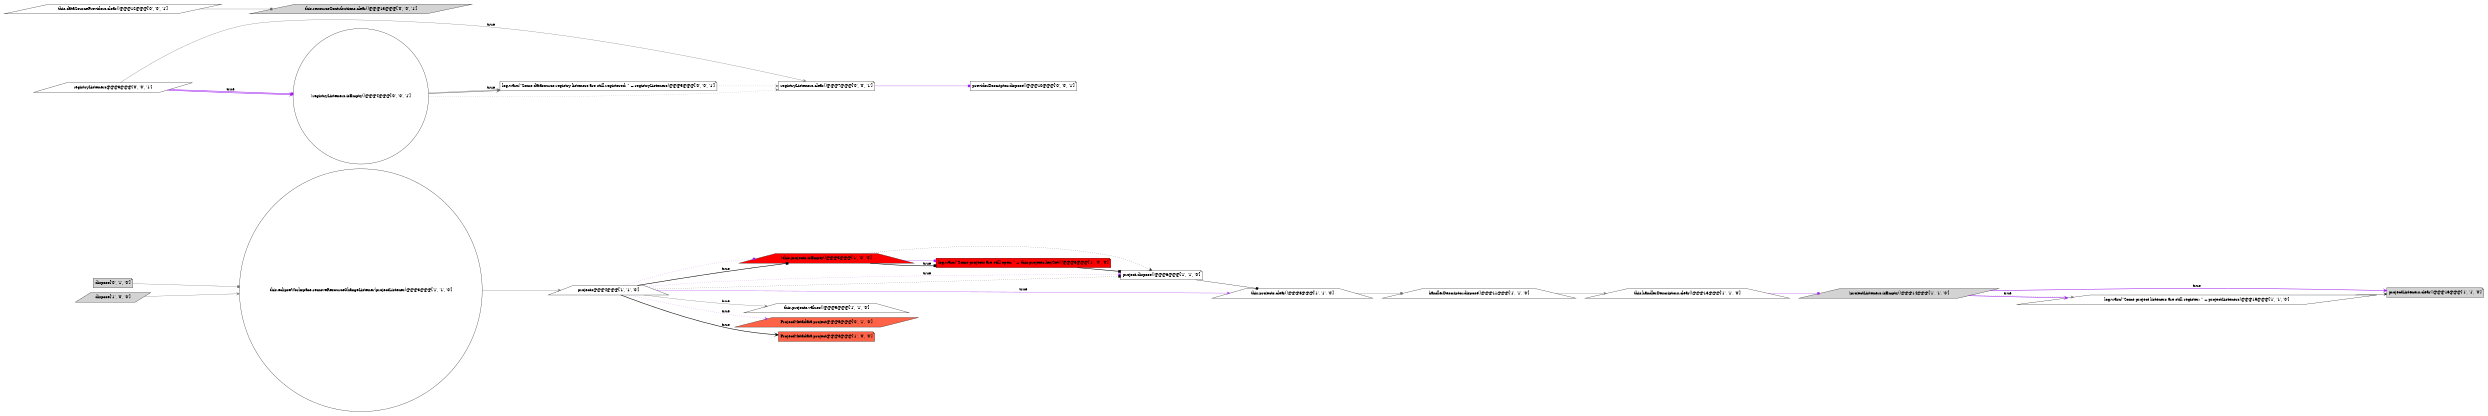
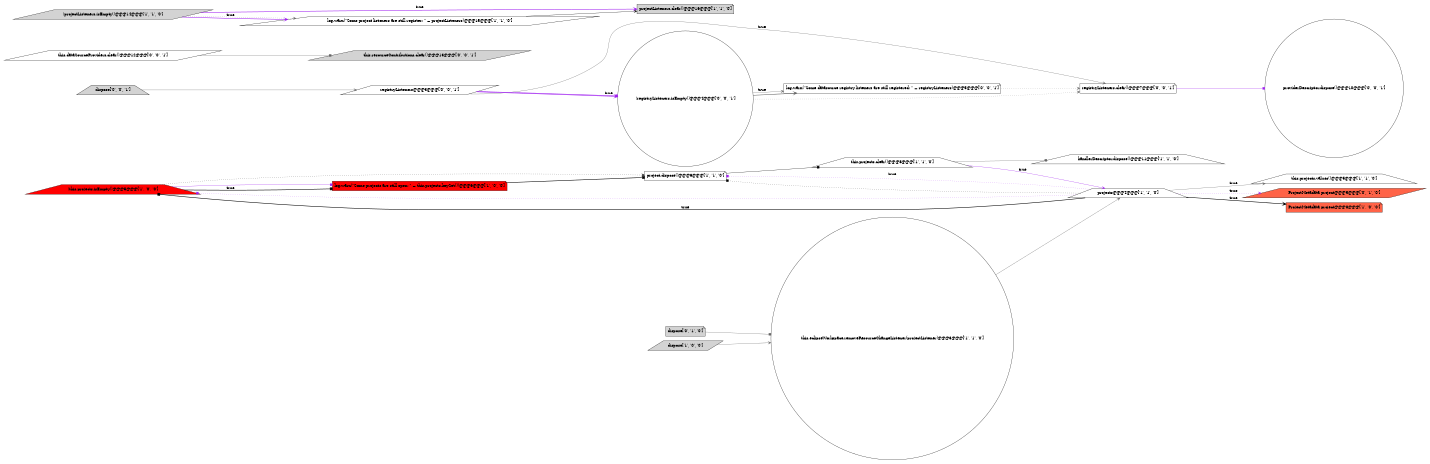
(1023, 86) -> (1334, 88)
none -> (113, 90)
(942, 292) -> (1035, 174)
(1687, 293) -> none
